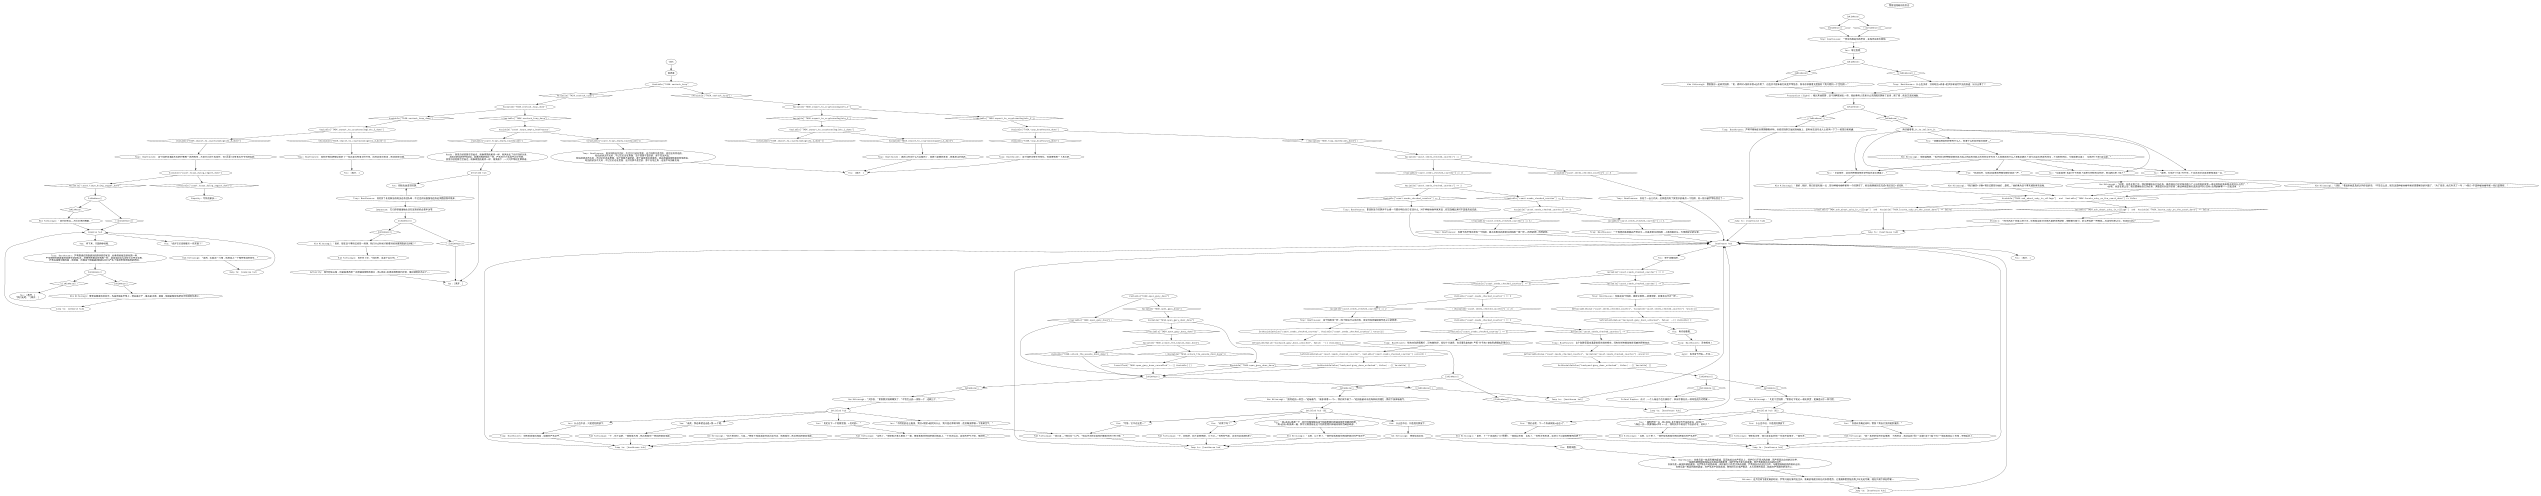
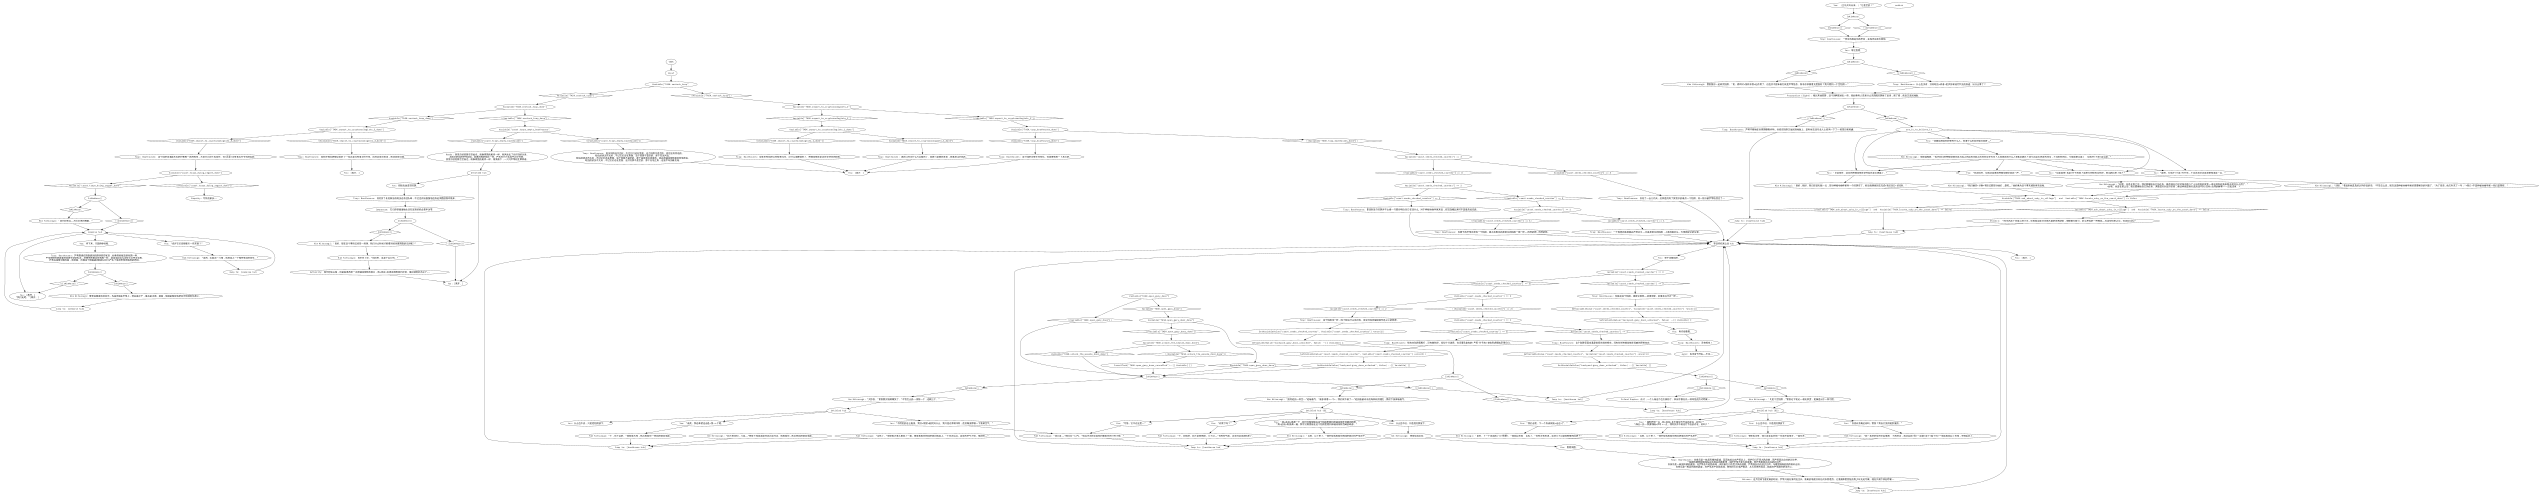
none -> (1854, 5)
(1899, 5) -> (1899, 5)
(671, 73) -> (671, 73)
(1919, 130) -> (1919, 130)
none -> (789, 157)
(406, 193) -> (404, 191)
(1724, 244) -> (1724, 244)
none -> (33, 245)
none -> (201, 250)
none -> (369, 264)
(839, 423) -> none
(531, 436) -> none
